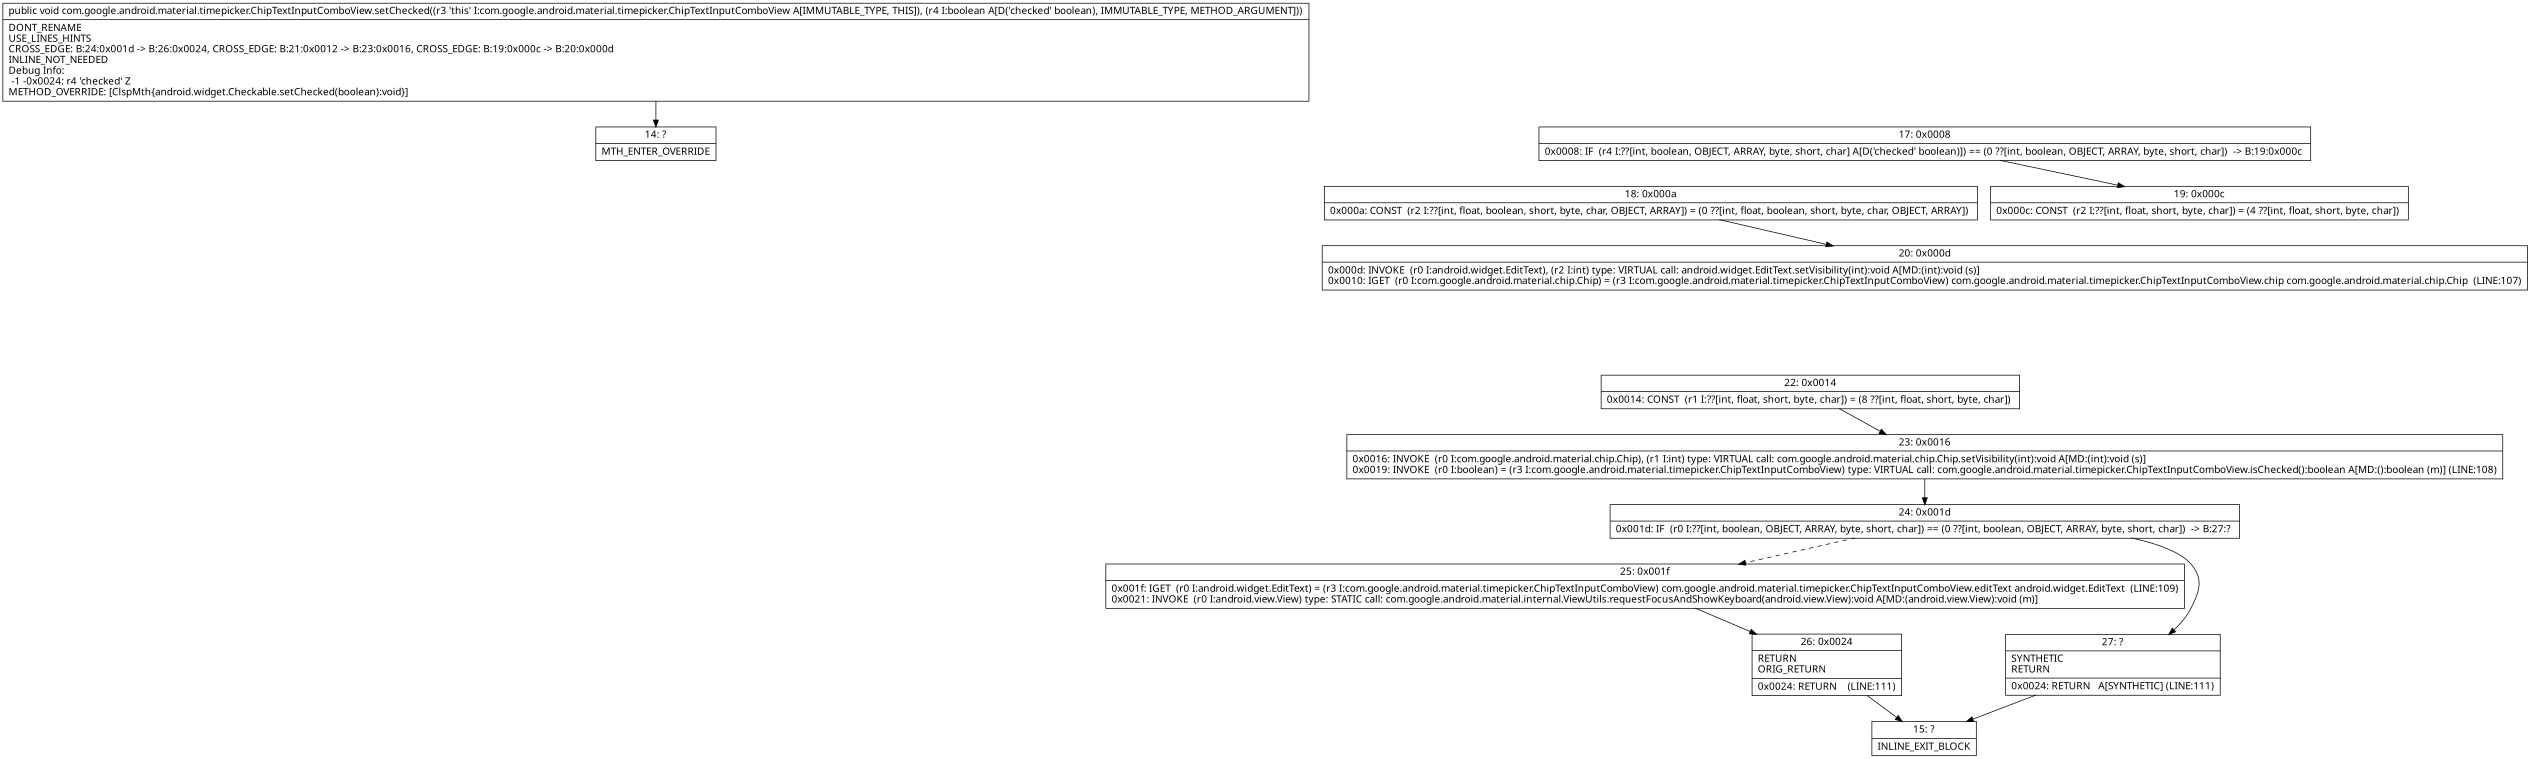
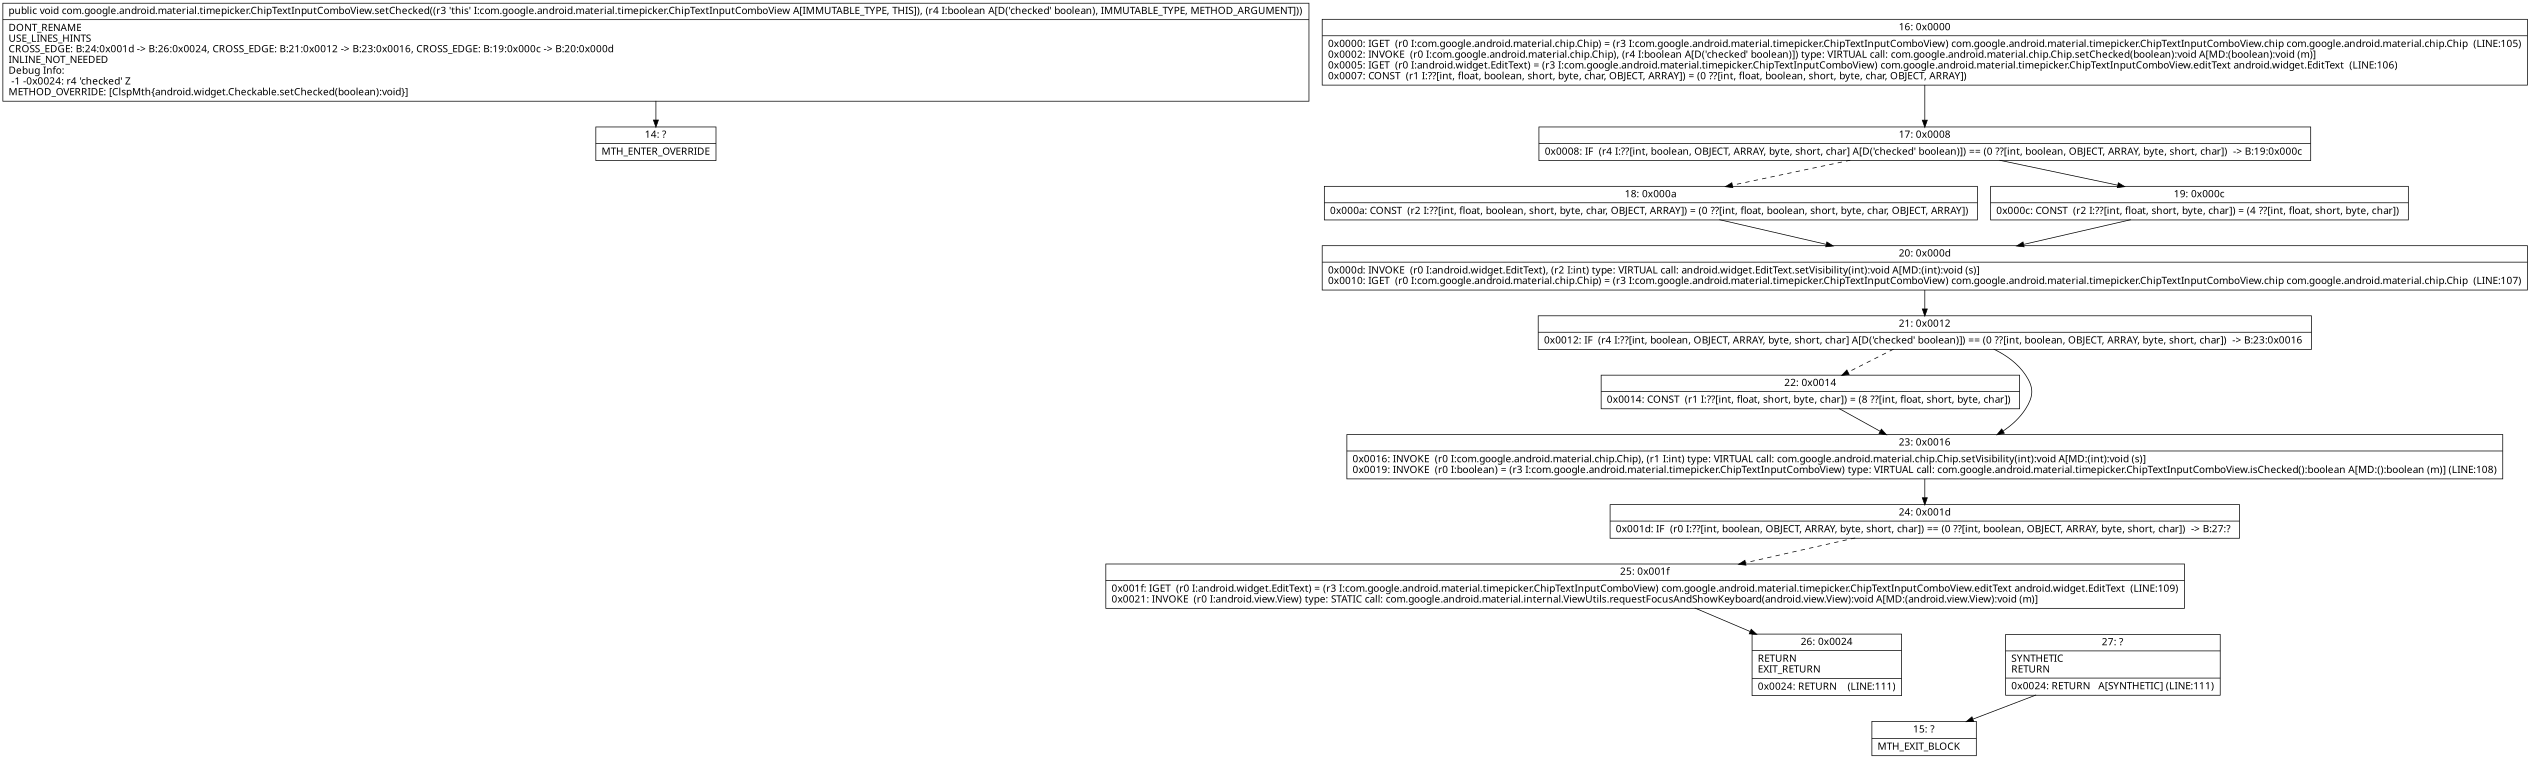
none -> (1925, 52)
none -> (1791, 173)
none -> (2077, 232)
none -> (1925, 333)
(2194, 568) -> none
(1792, 670) -> (1789, 670)
(1882, 706) -> none
(1924, 747) -> (1919, 747)
